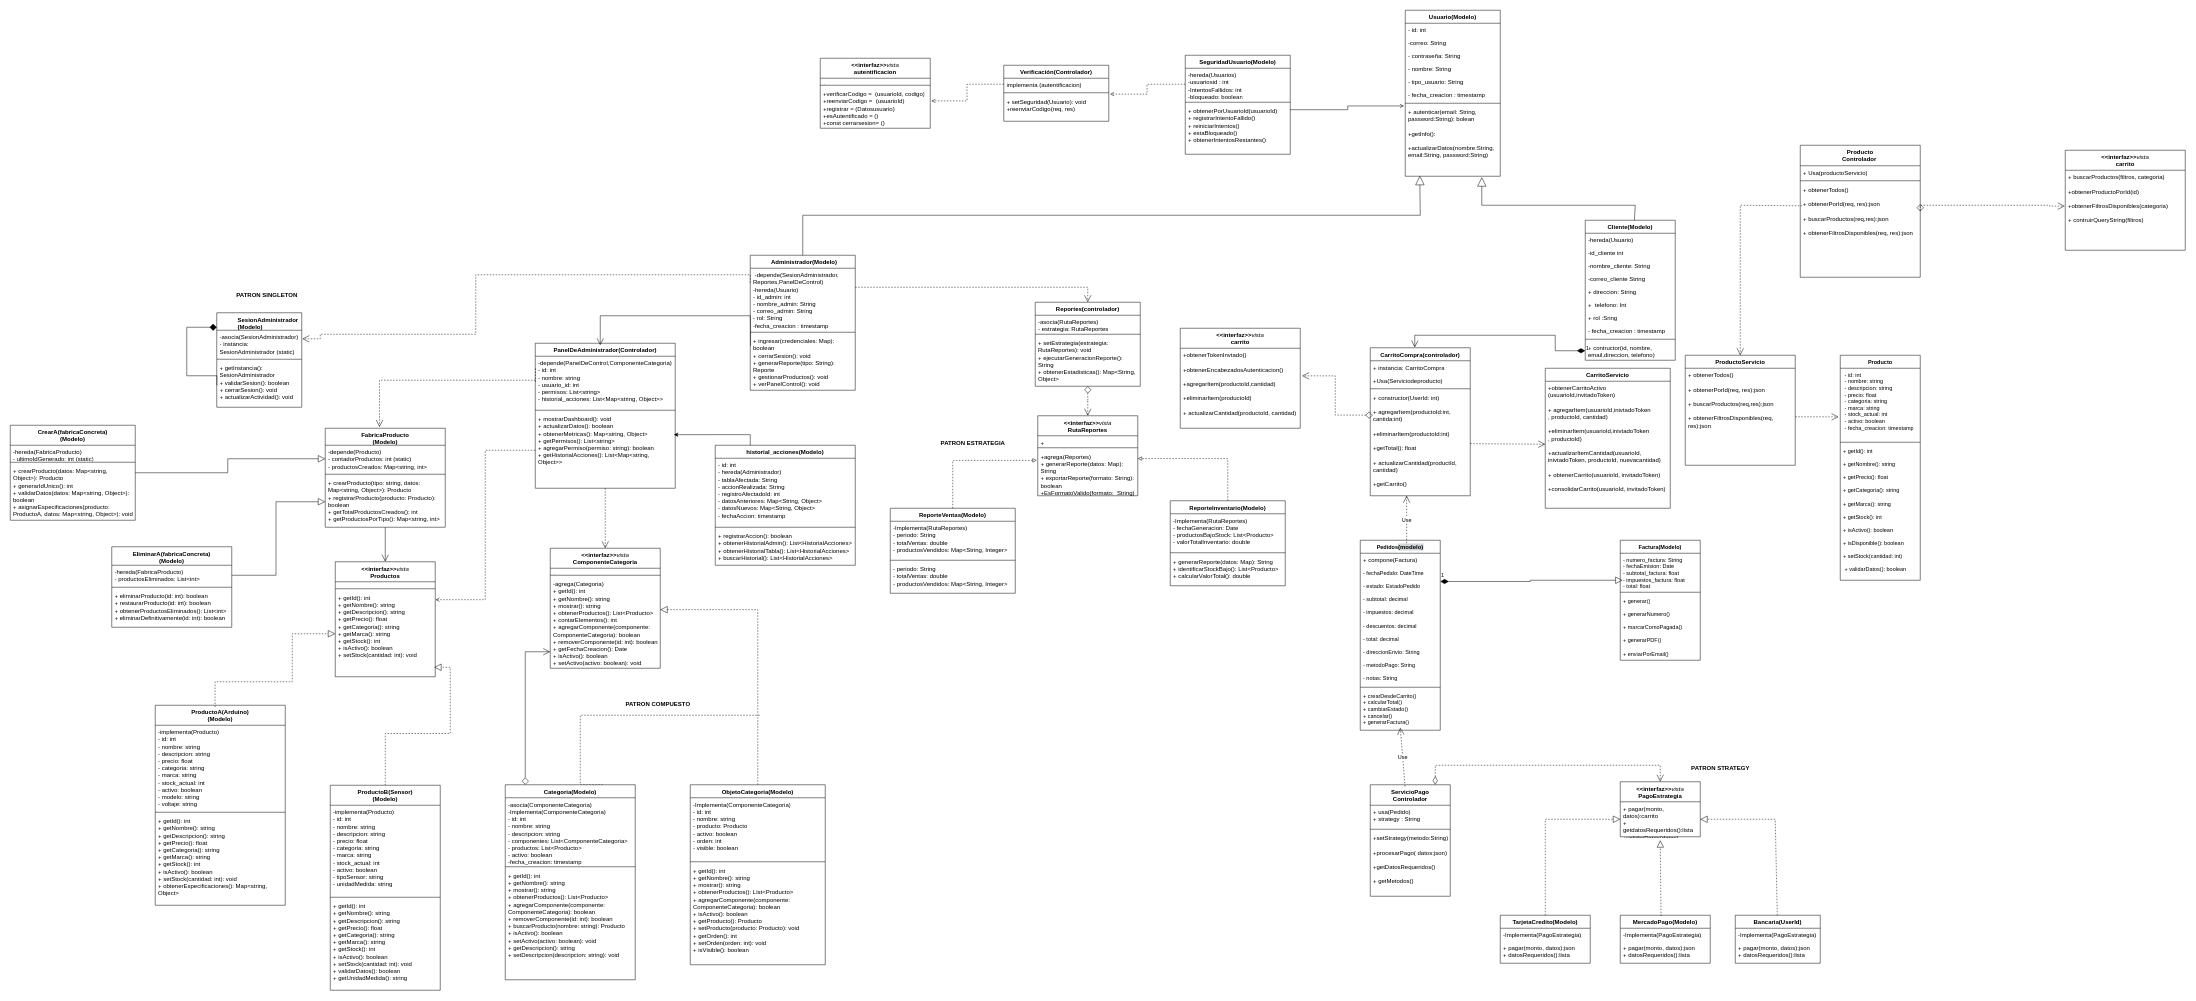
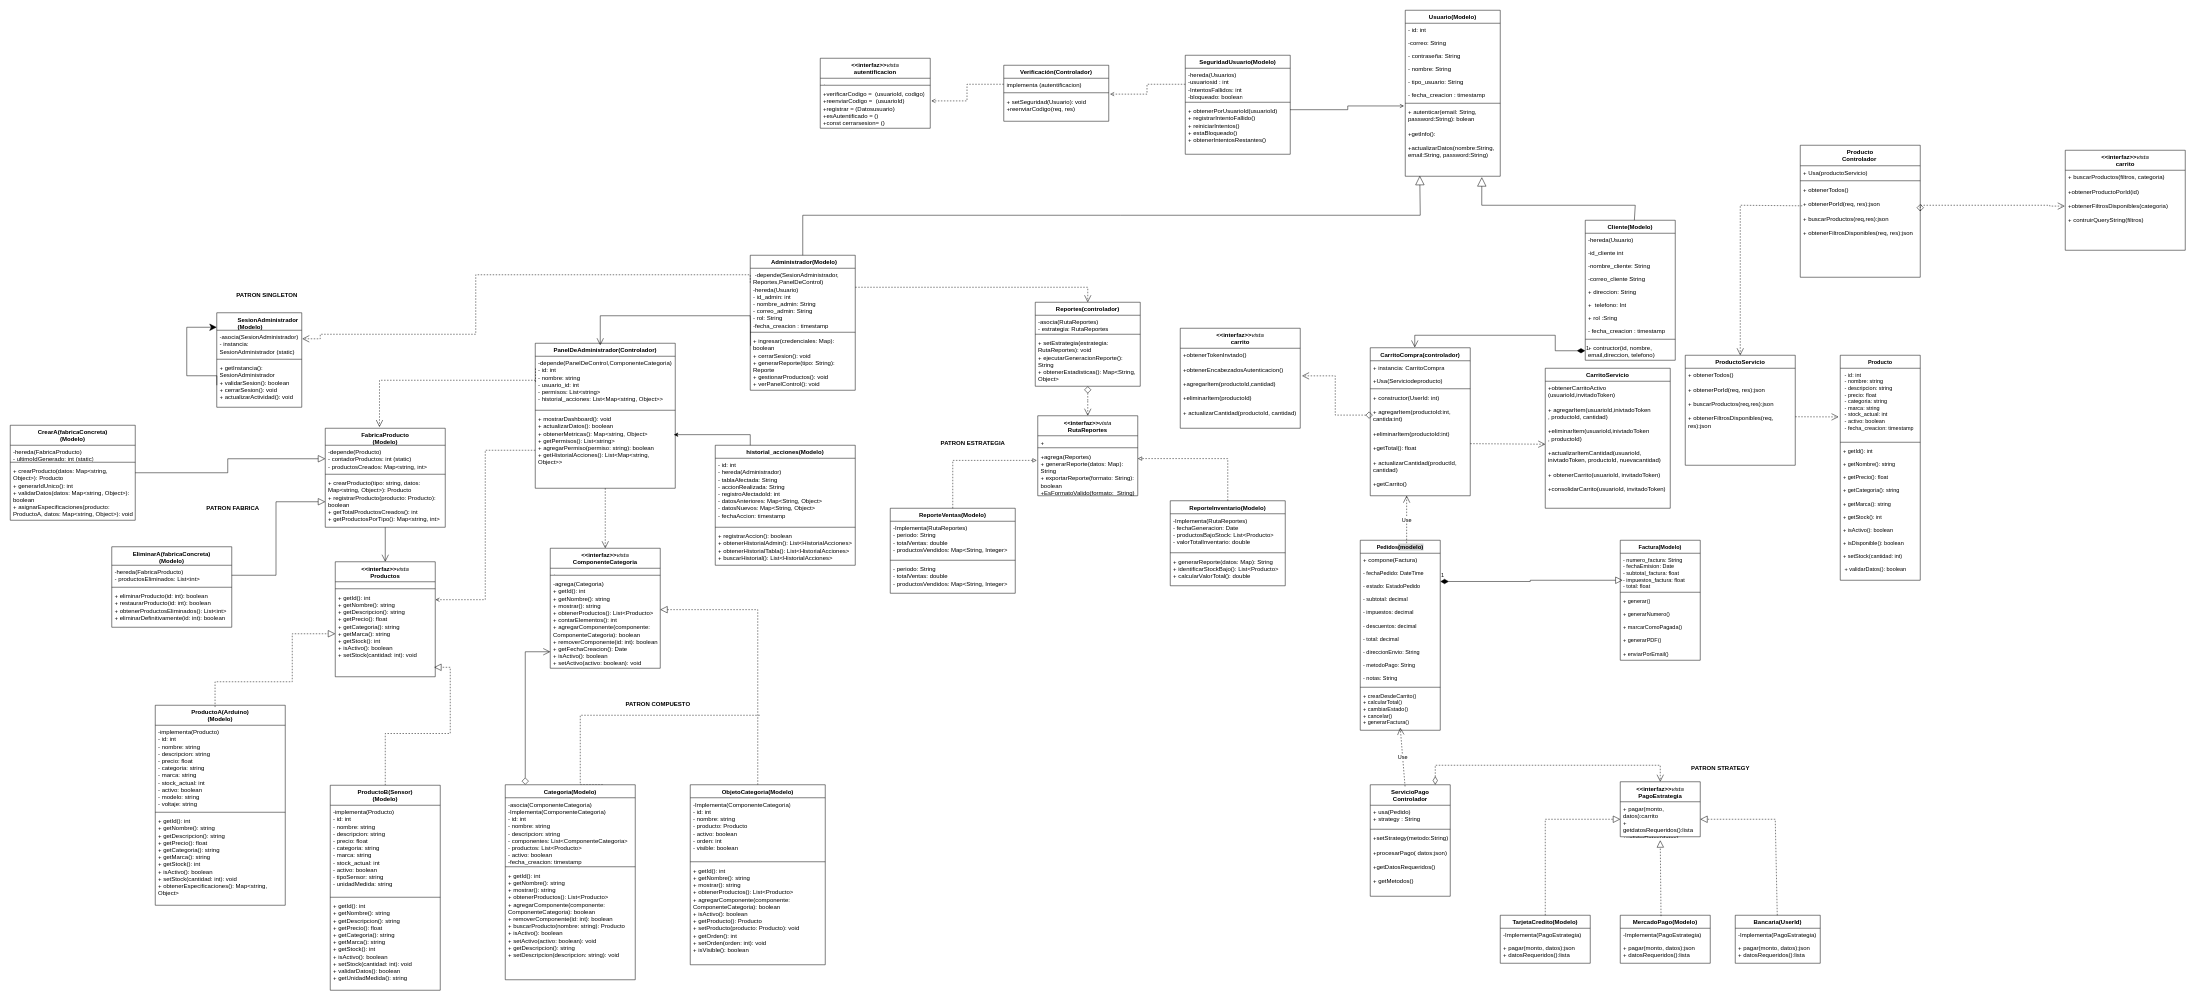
(209, 327) -> (209, 327)
none -> (233, 508)
